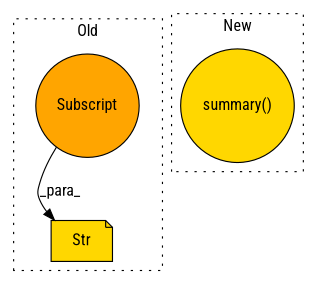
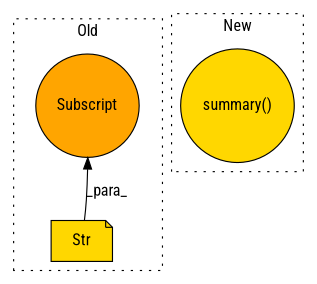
(41, 179) -> (87, 195)
